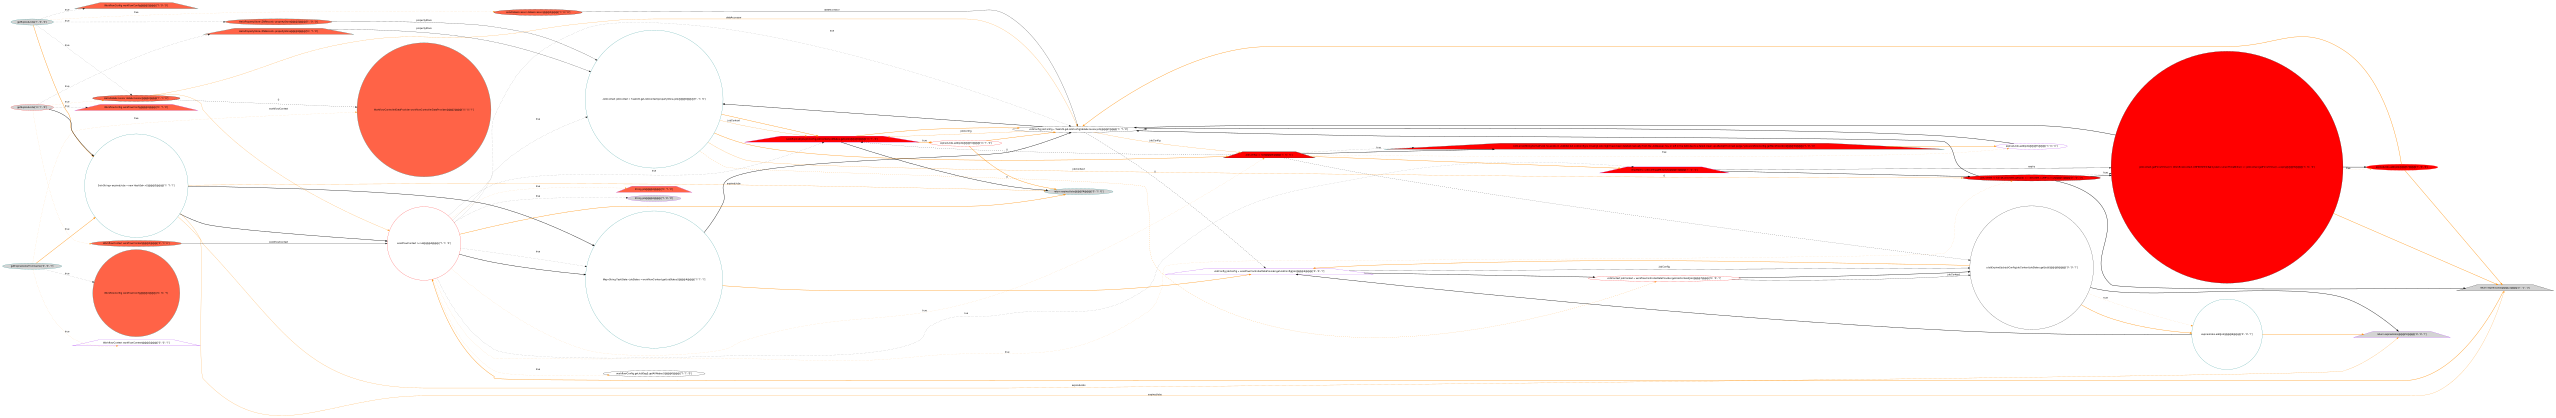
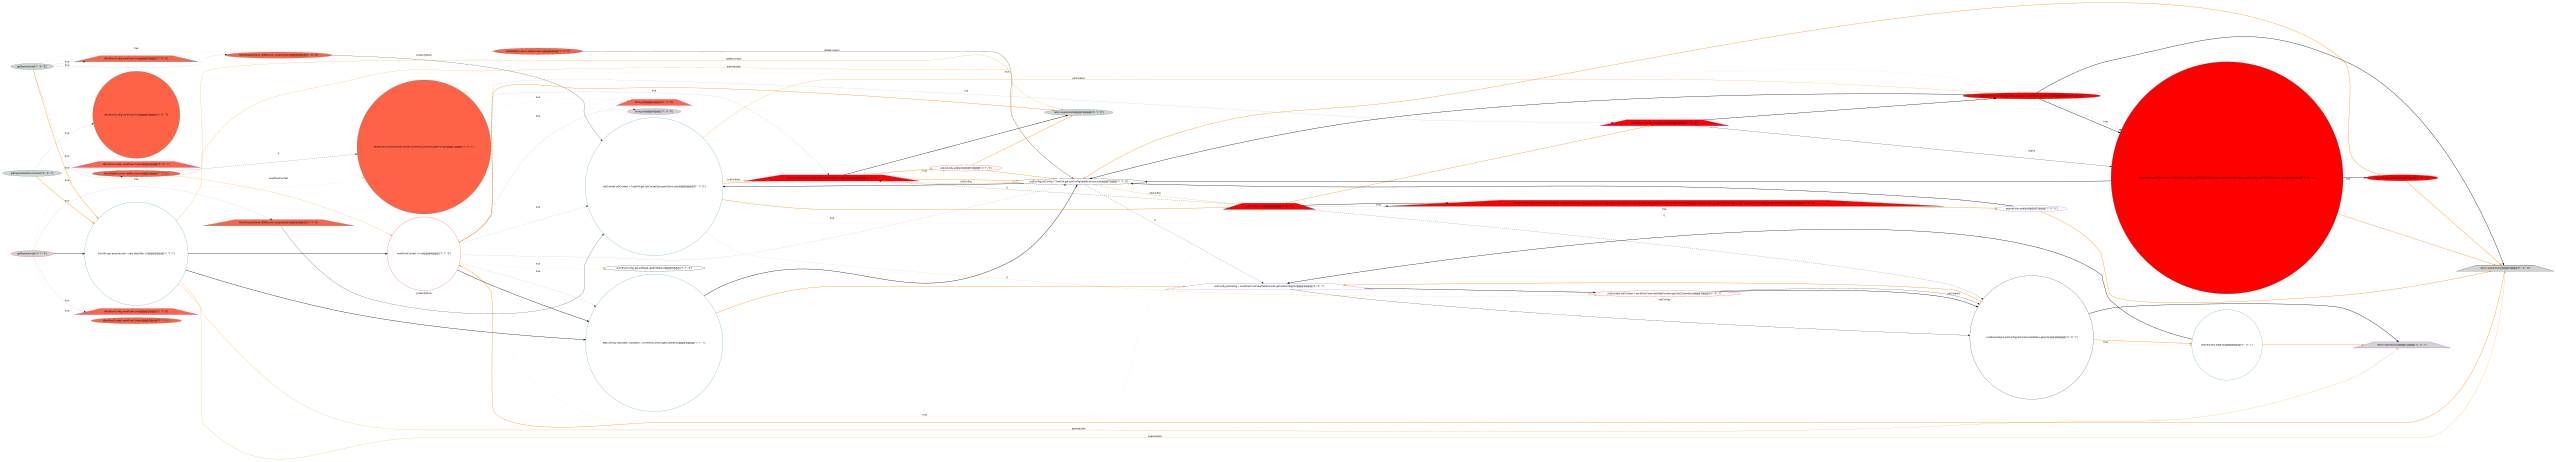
(284, 243) -> none
none -> (2242, 301)
(136, 343) -> (136, 164)
